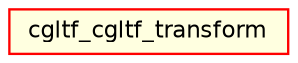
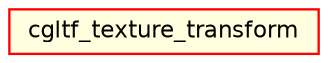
(149, 32) -> (164, 32)
